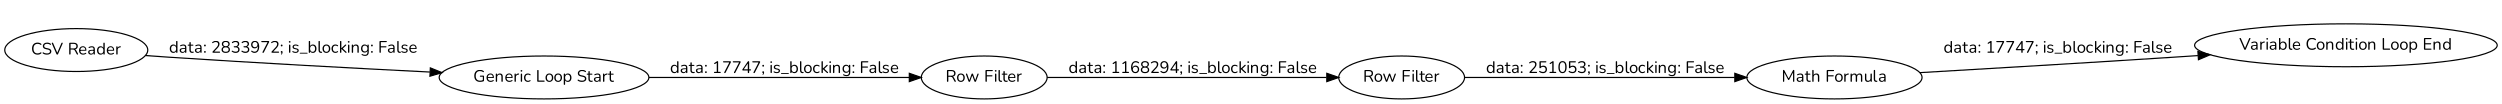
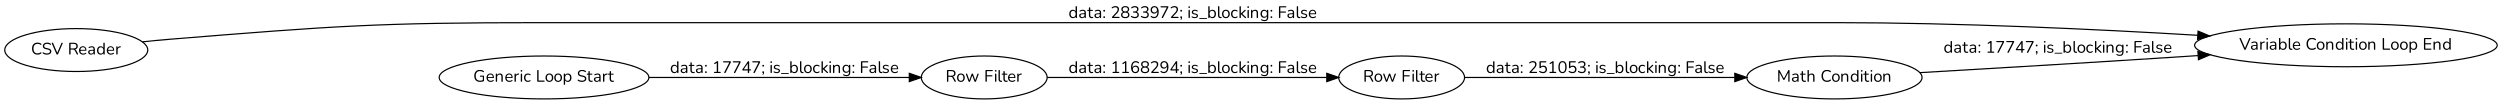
(288, 64) -> (1170, 23)
(1834, 77) -> (1834, 77)
